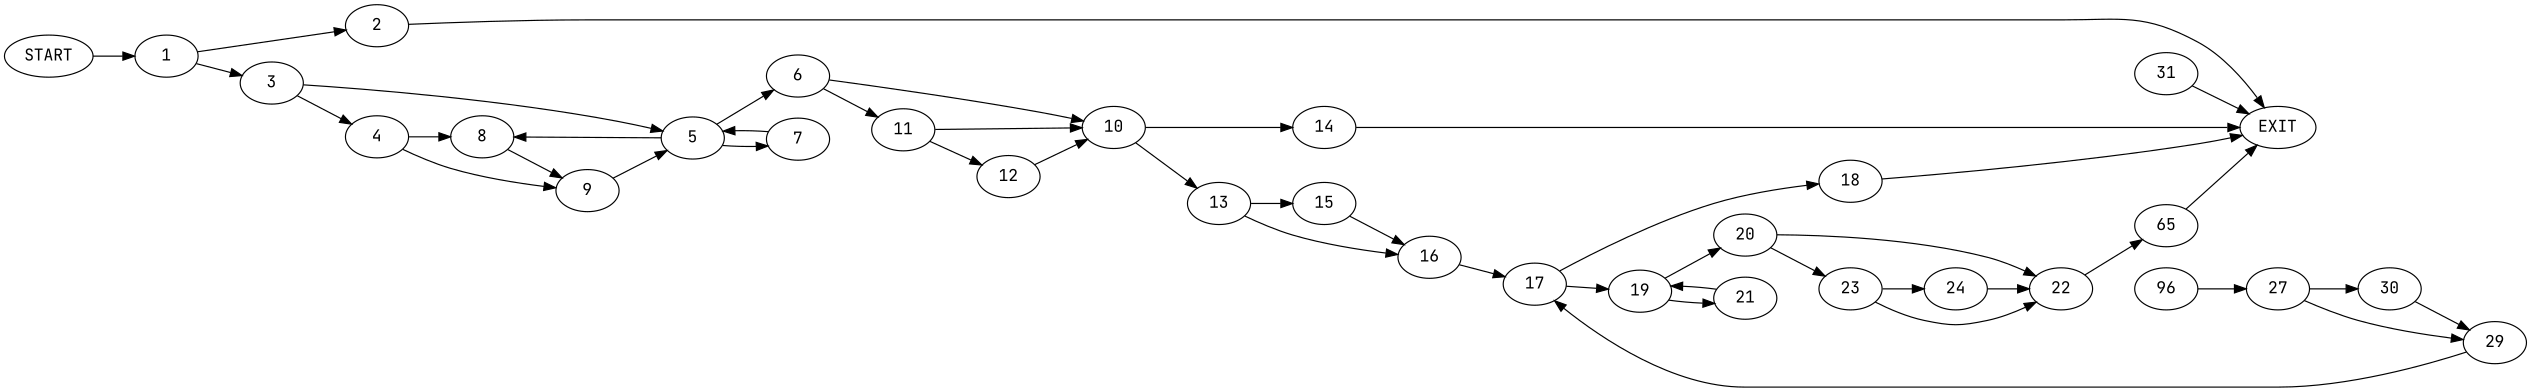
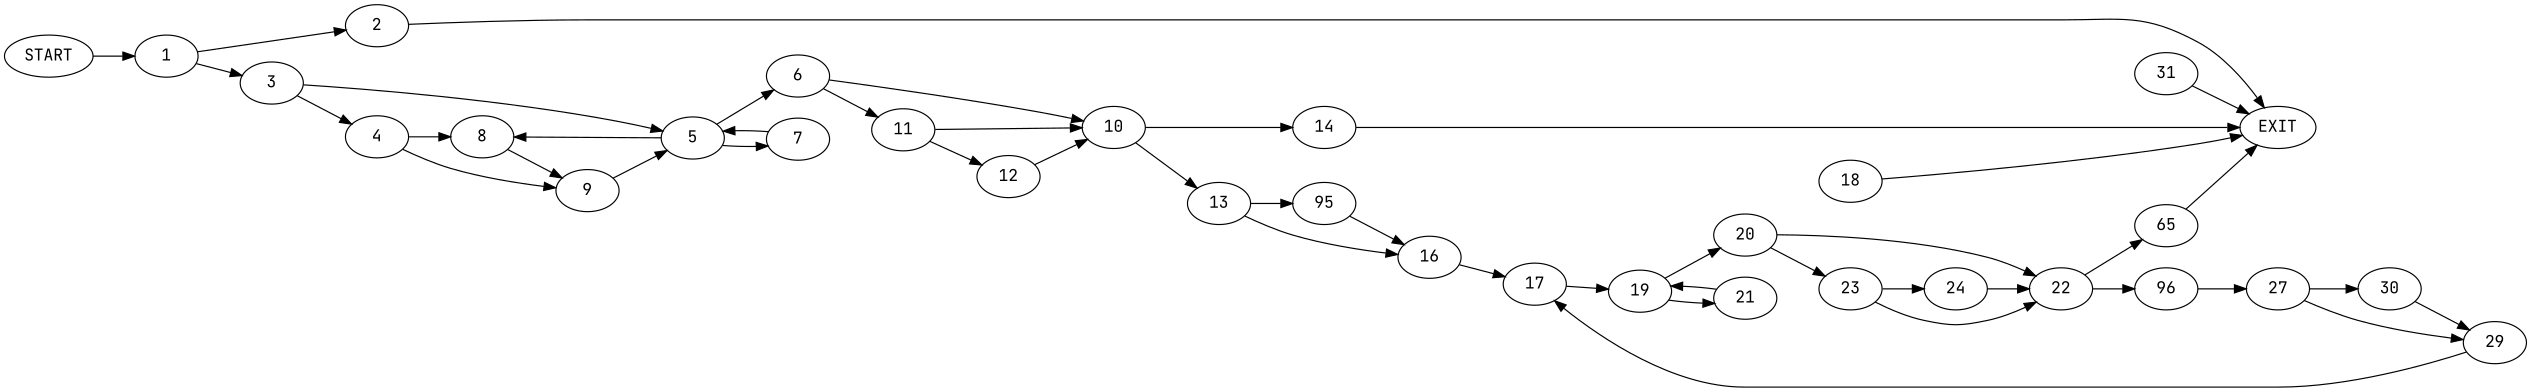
(1324, 203) -> (1324, 203)
(1679, 215) -> none
none -> (2108, 289)
